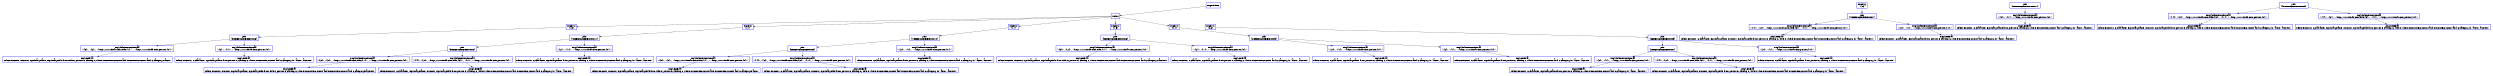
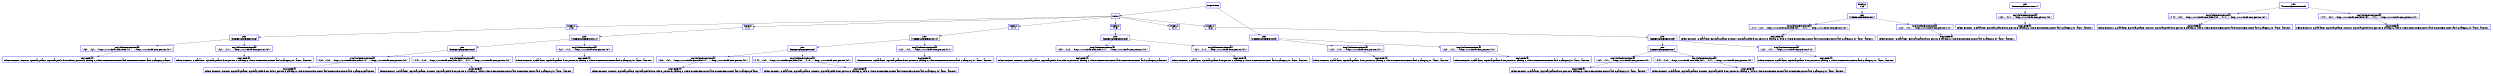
none -> (1162, 21)
(1214, 32) -> (1238, 21)
